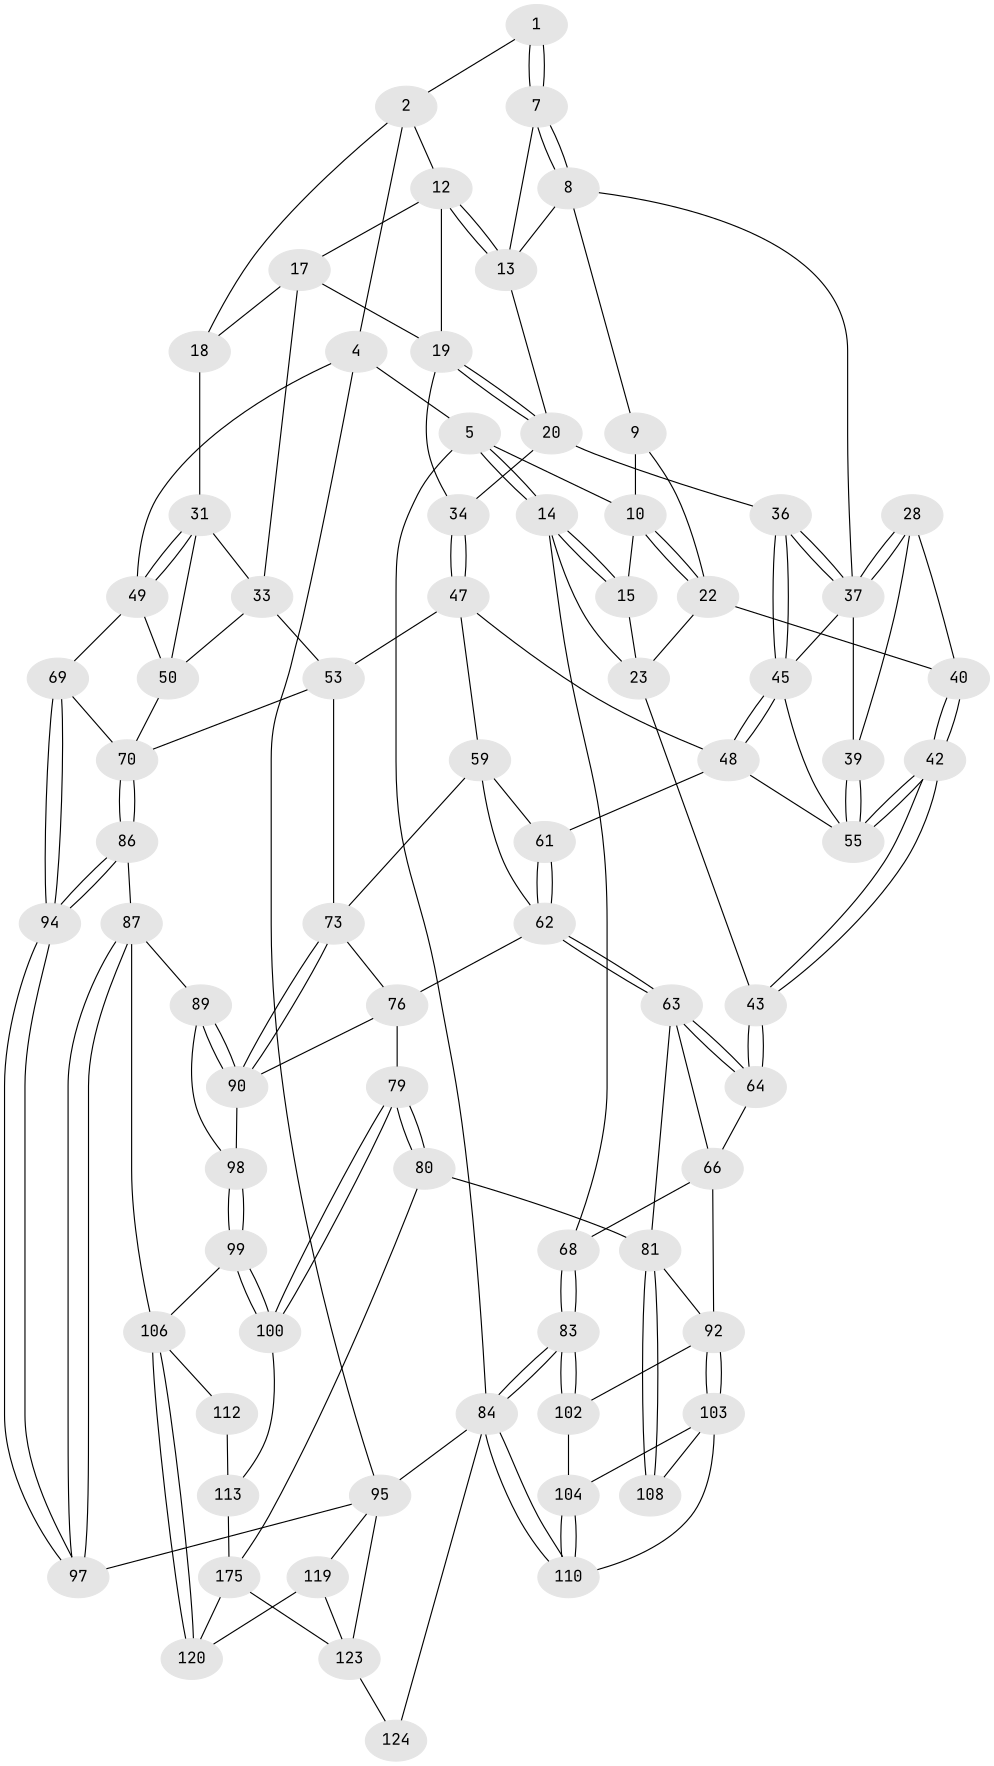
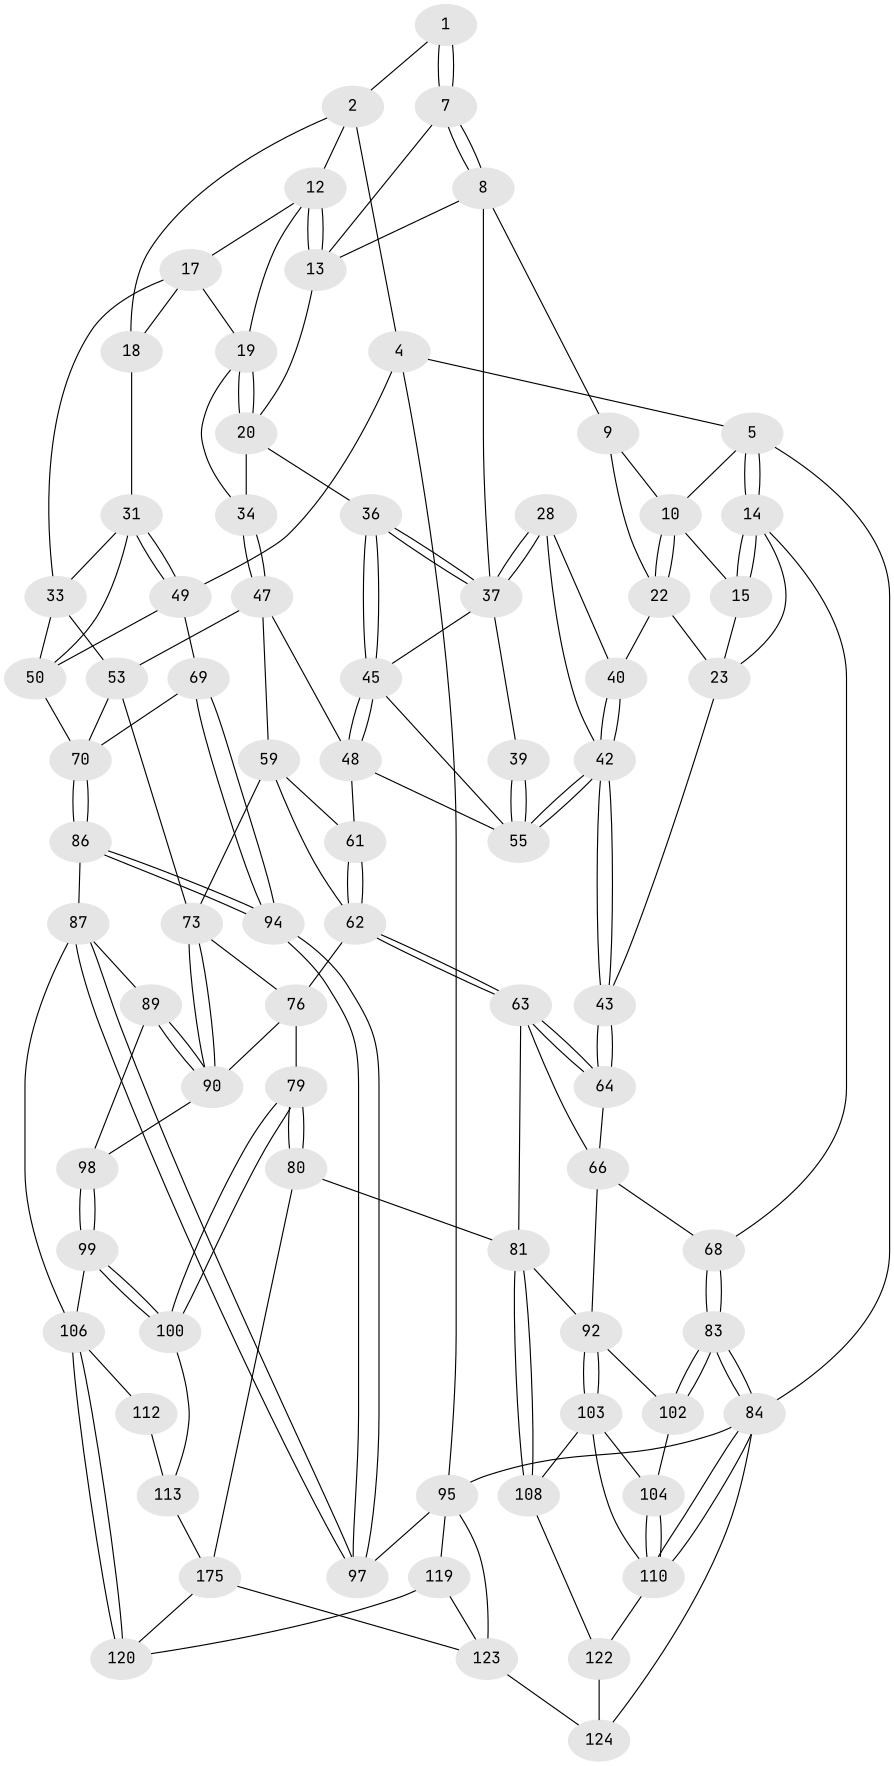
(889, 639) -> (561, 641)
none -> (599, 1659)
